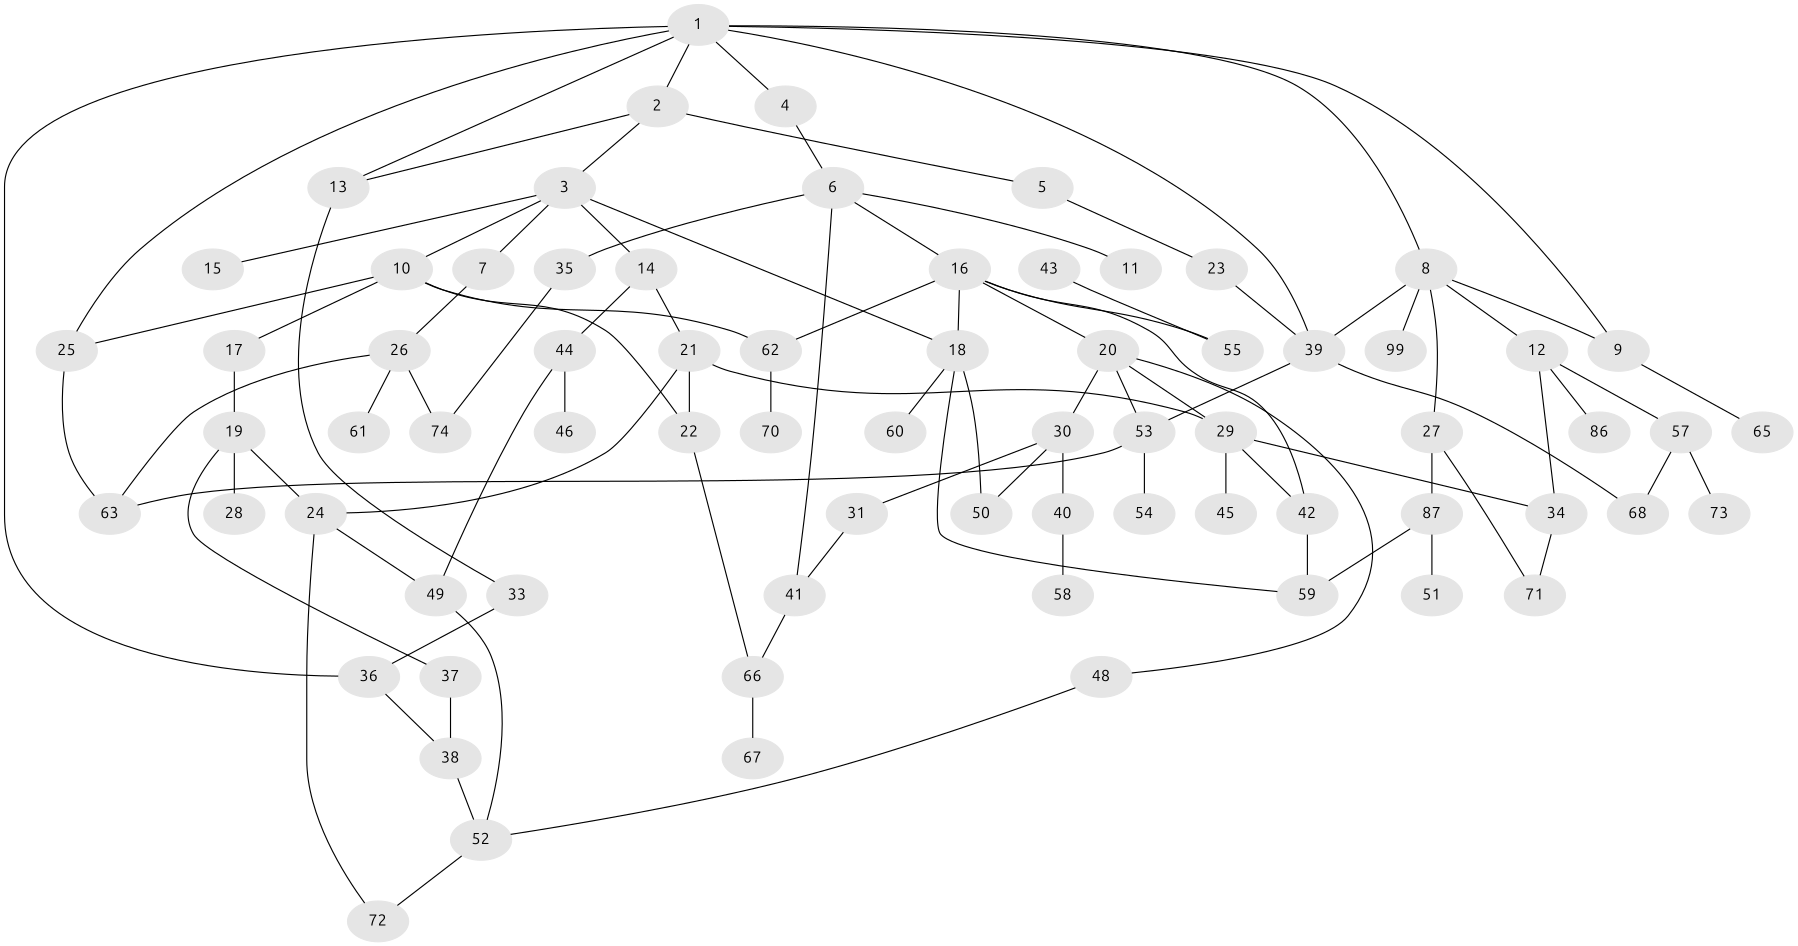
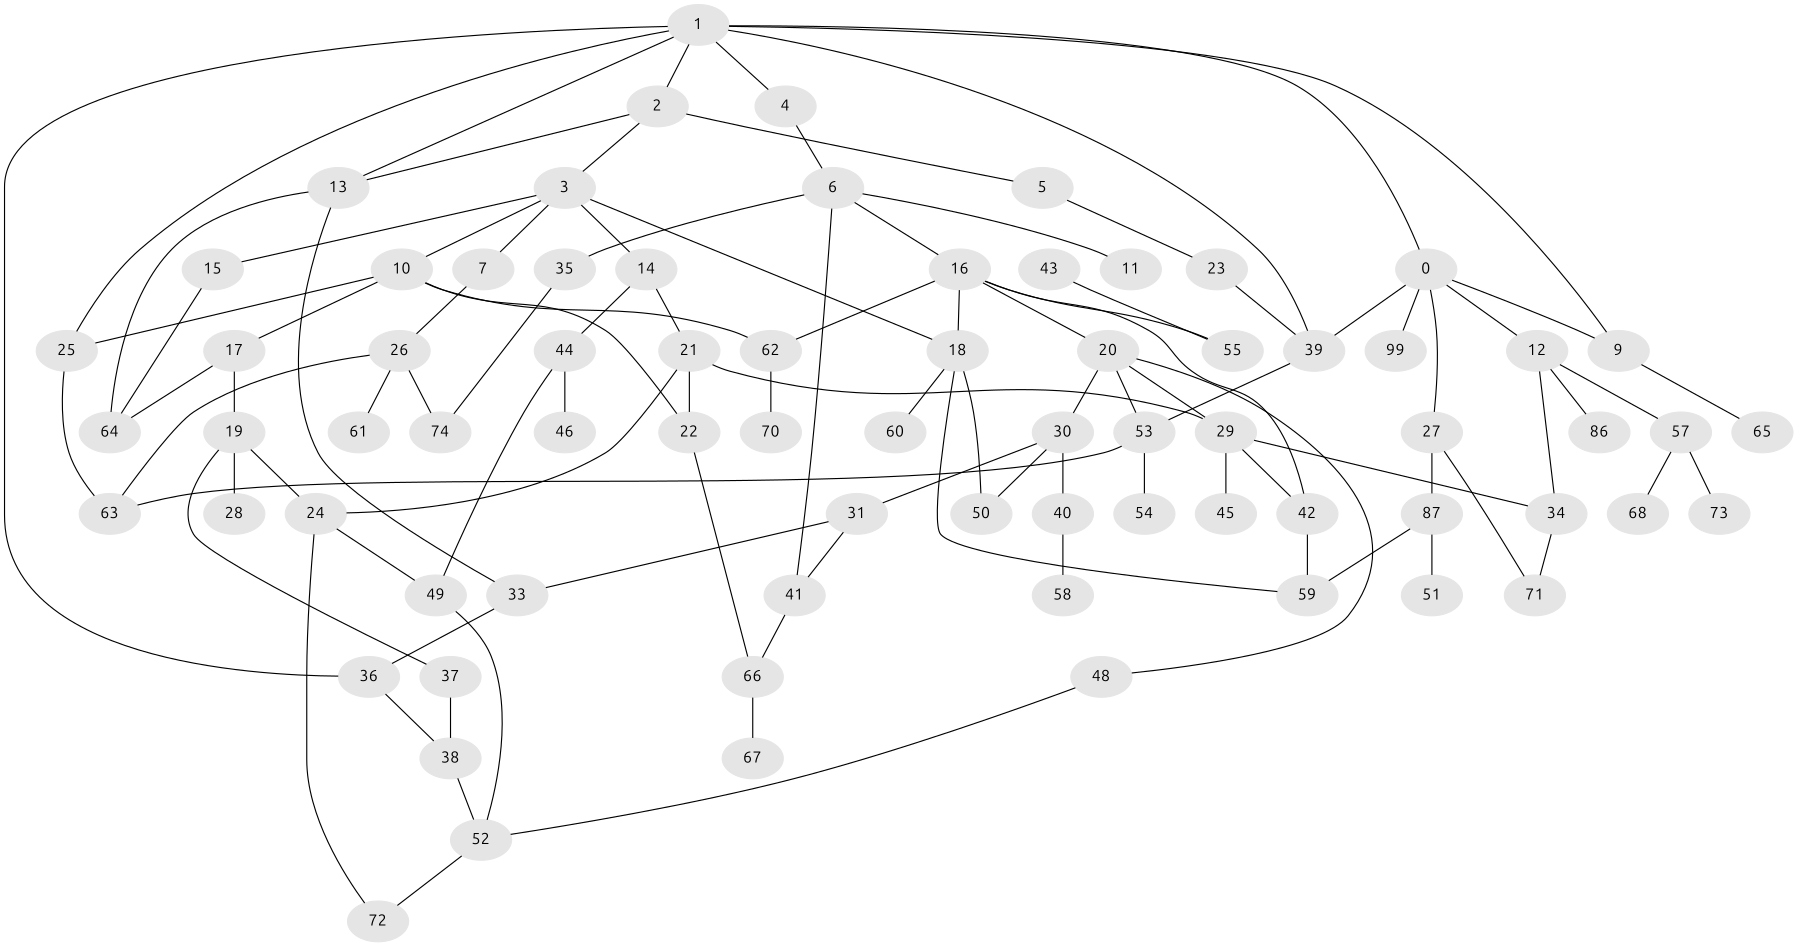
(1426, 269) -> (1426, 269)
(1484, 418) -> none
none -> (110, 432)
none -> (687, 555)
